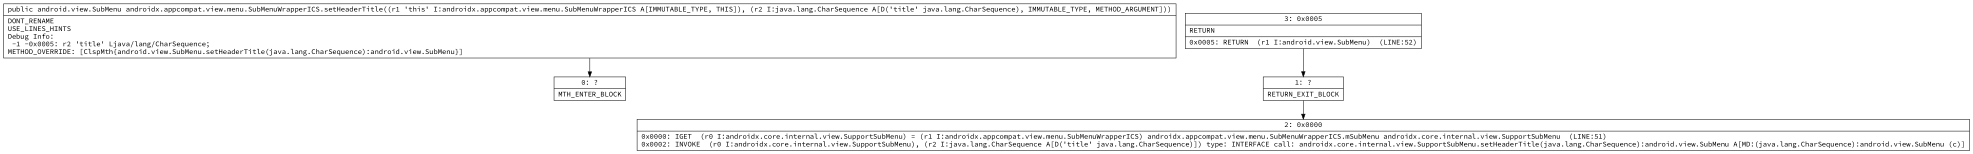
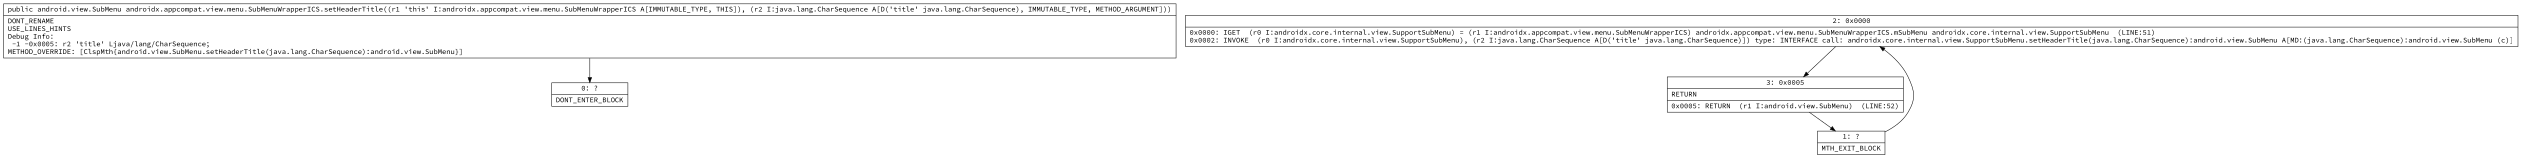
none -> (1822, 60)
(590, 94) -> (590, 100)
(1303, 94) -> (1851, 148)
